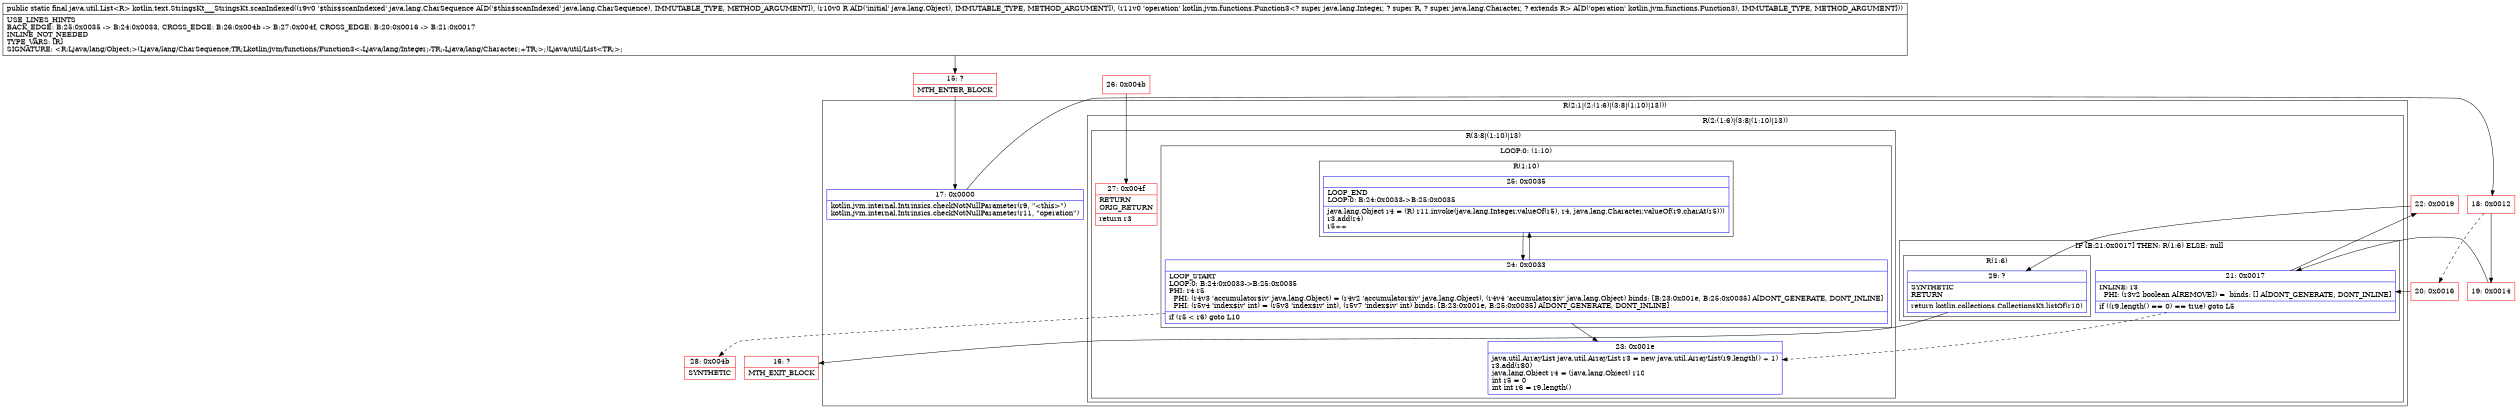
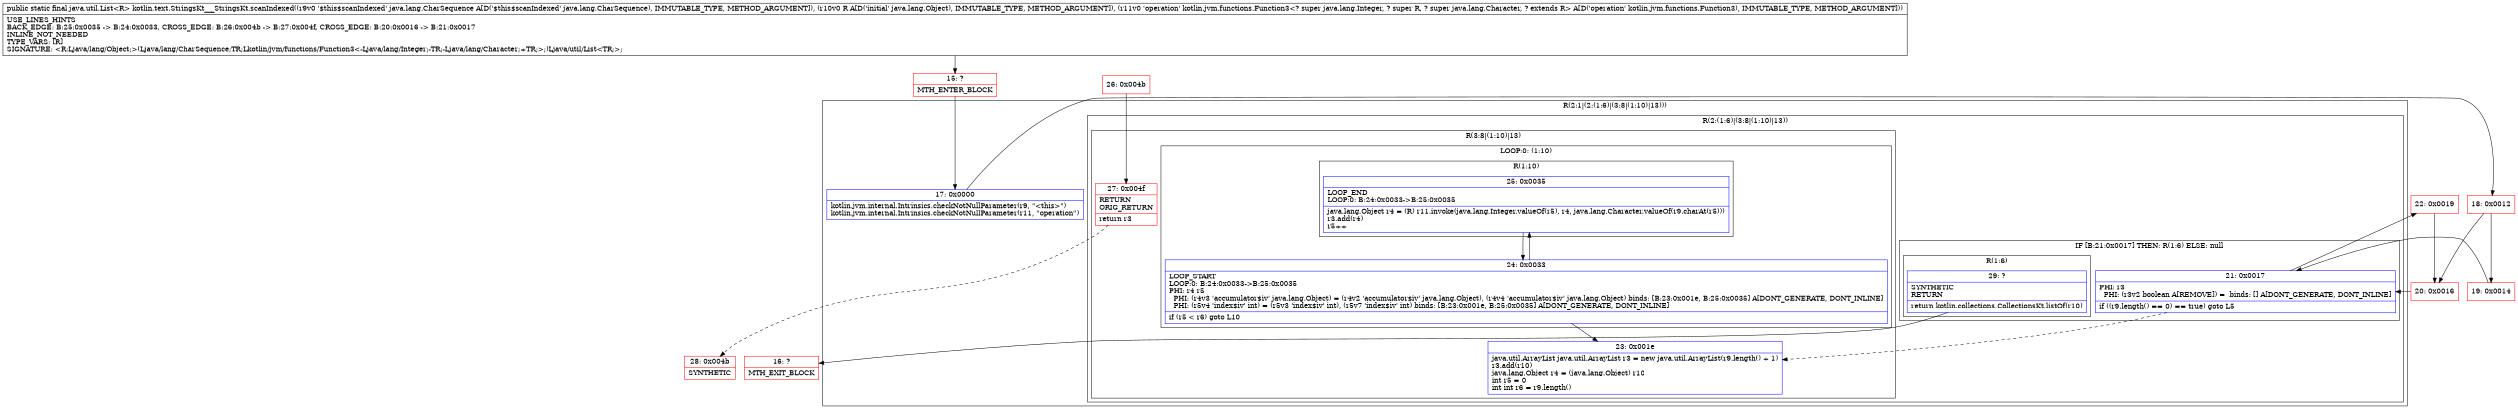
(2217, 221) -> (2435, 246)
(2461, 244) -> (2461, 244)
(2120, 288) -> (2113, 288)
(942, 327) -> (916, 290)
(1512, 366) -> (1512, 366)
